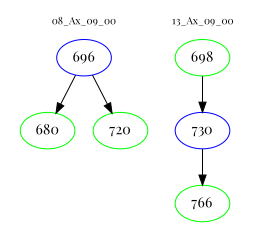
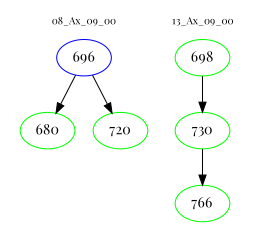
(203, 131) -> (203, 131)
